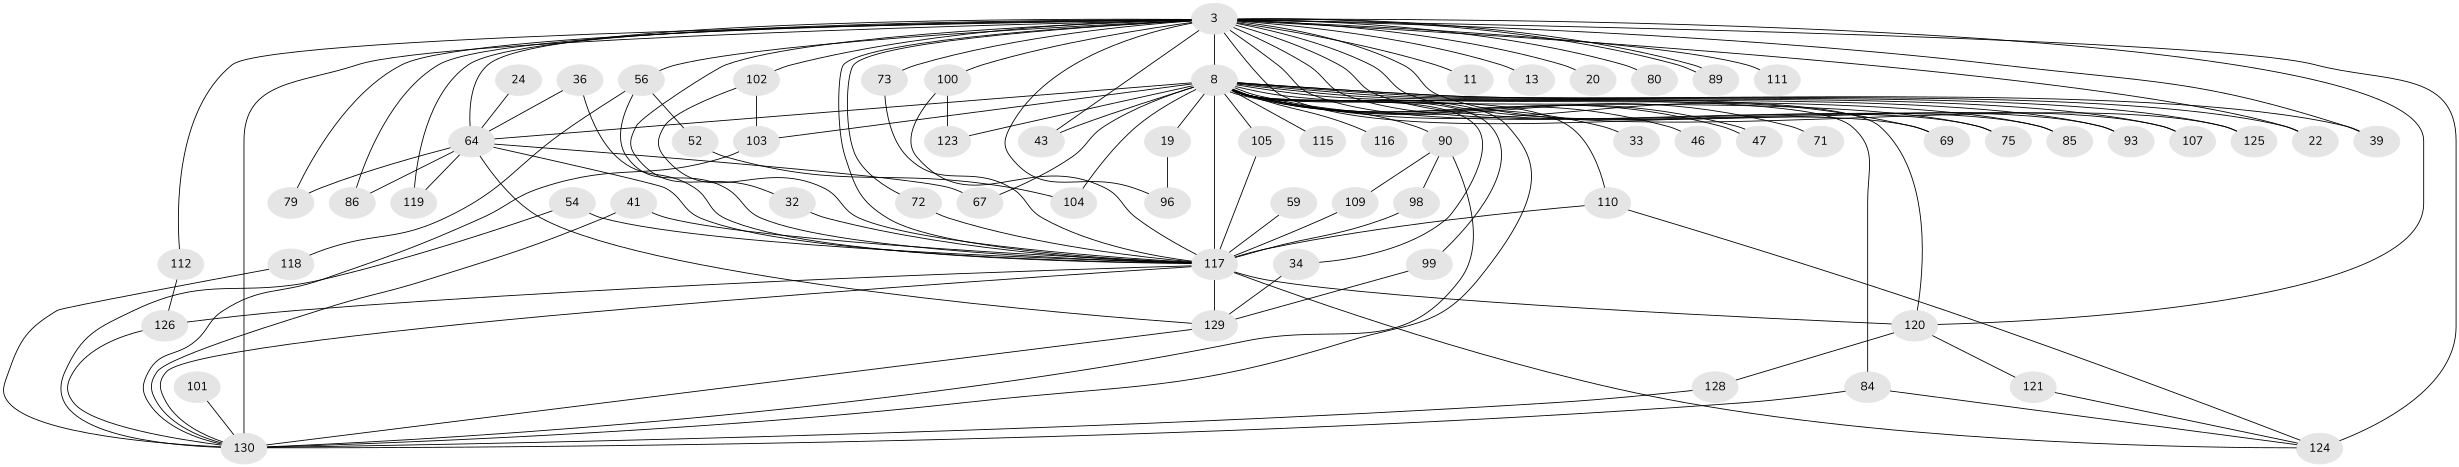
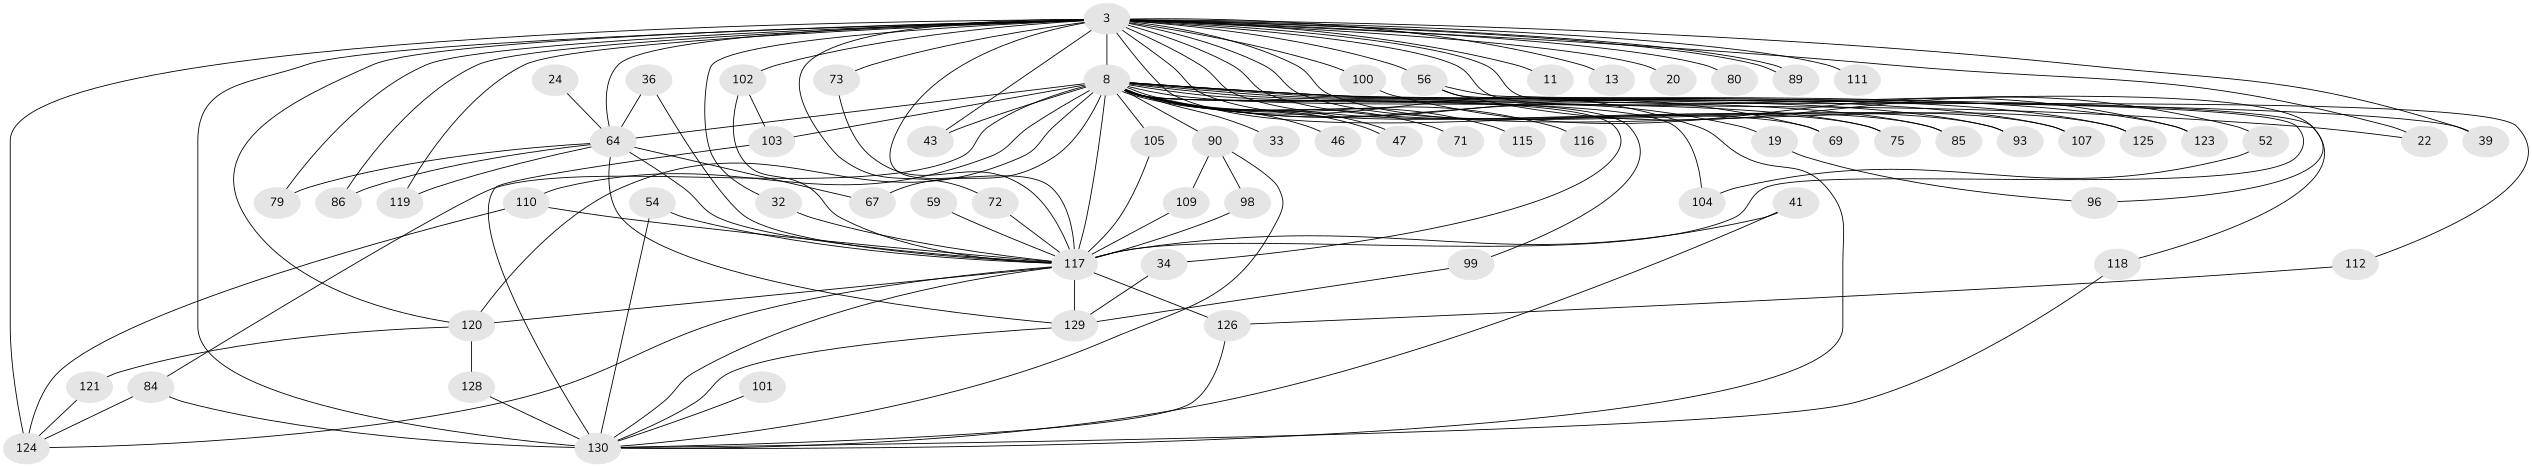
(1019, 180) -> none
